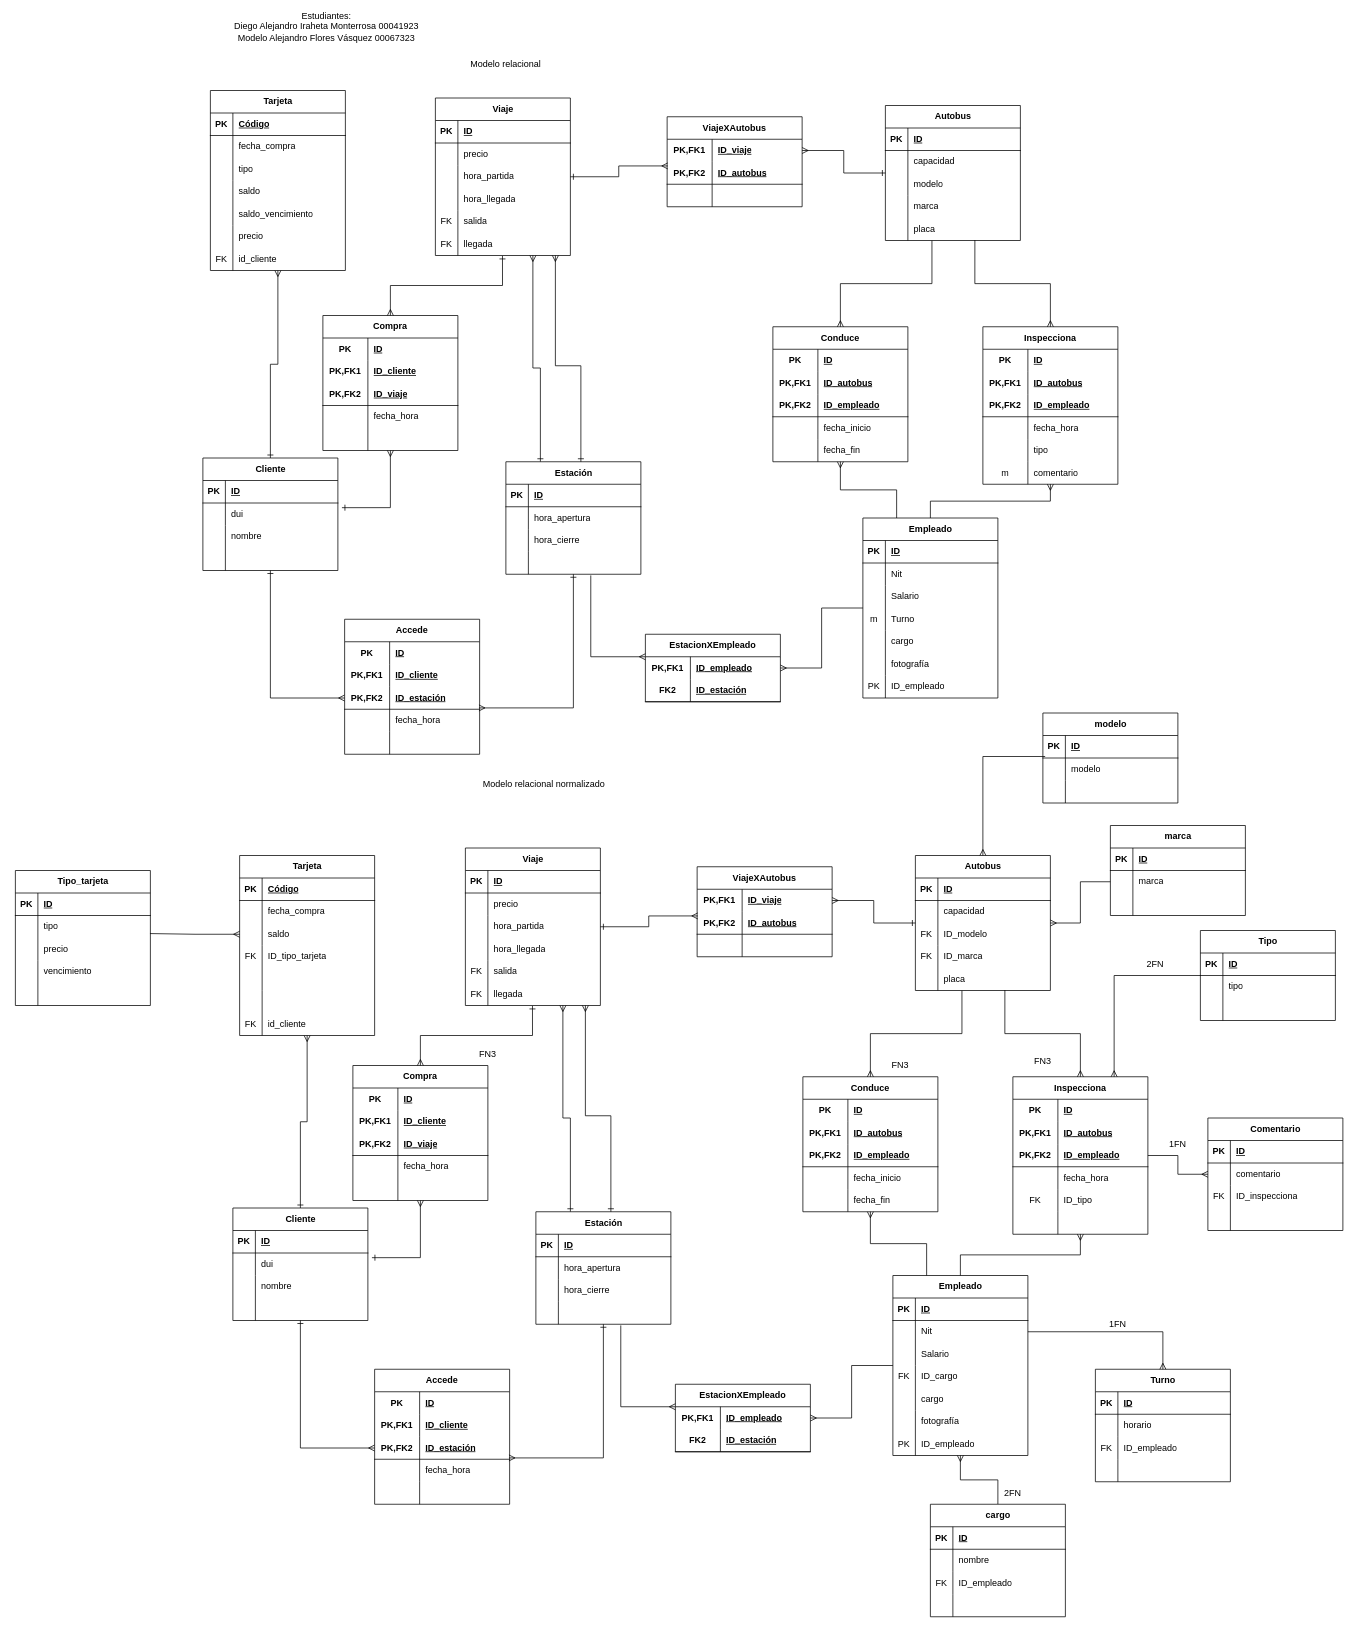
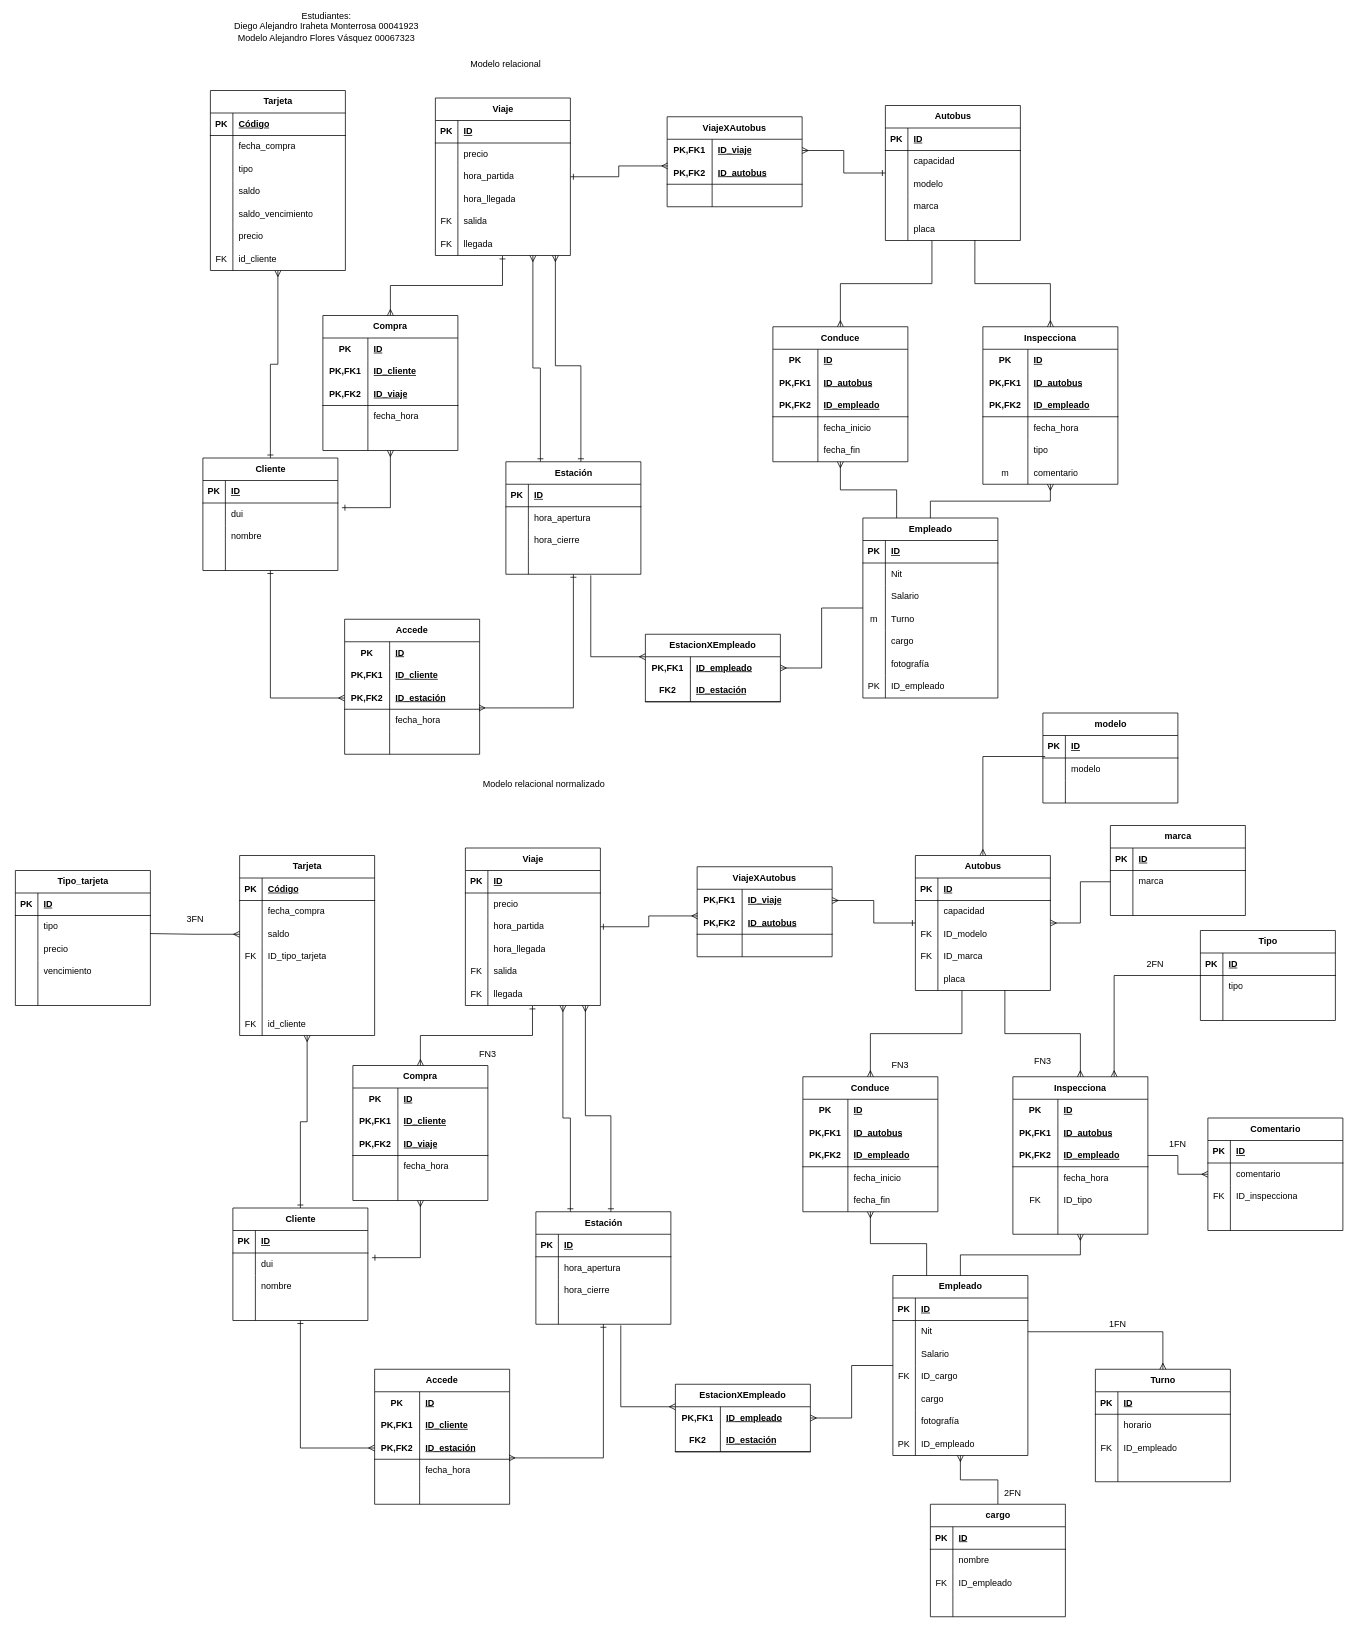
none -> (195, 919)
